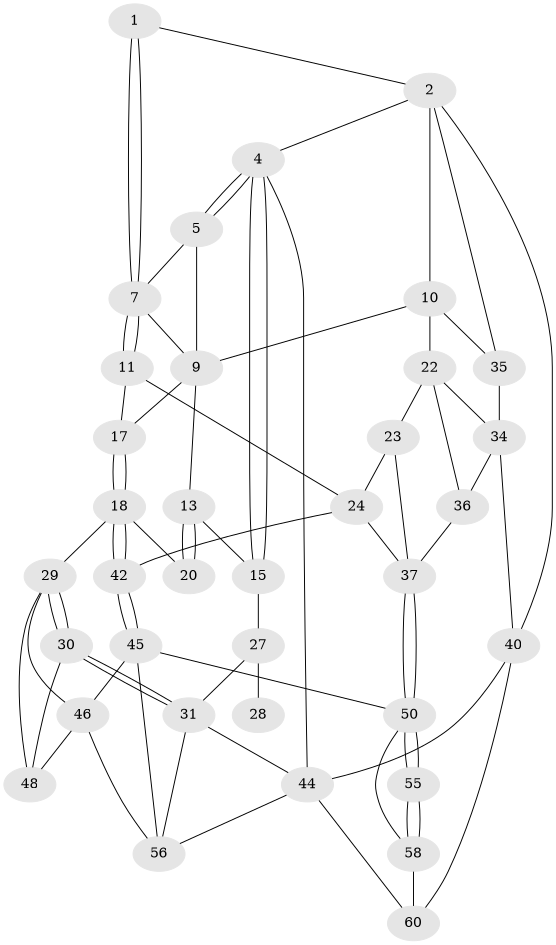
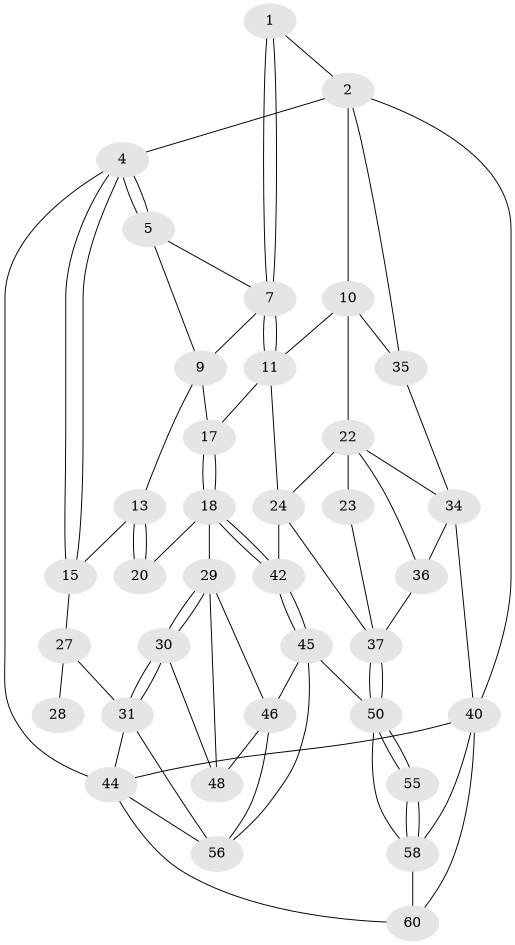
(313, 334) -> (309, 334)
(375, 472) -> (314, 472)
none -> (454, 788)
